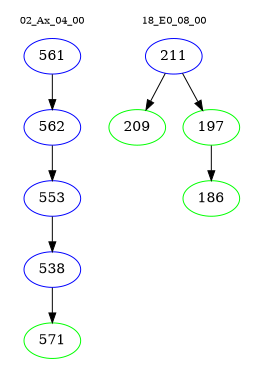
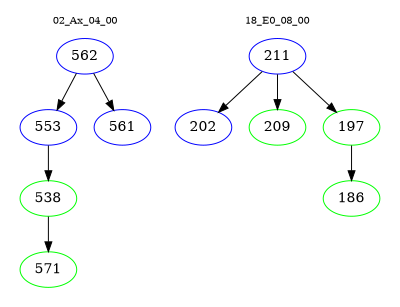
(52, 87) -> (101, 87)
none -> (203, 127)
(52, 270) -> (48, 198)
